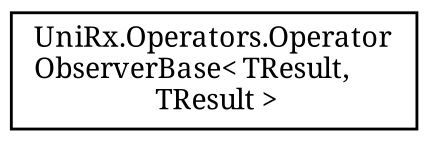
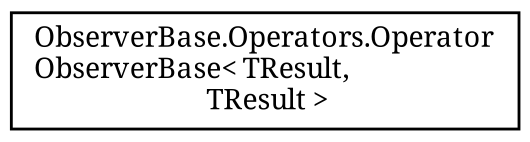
(214, 71) -> (265, 71)
